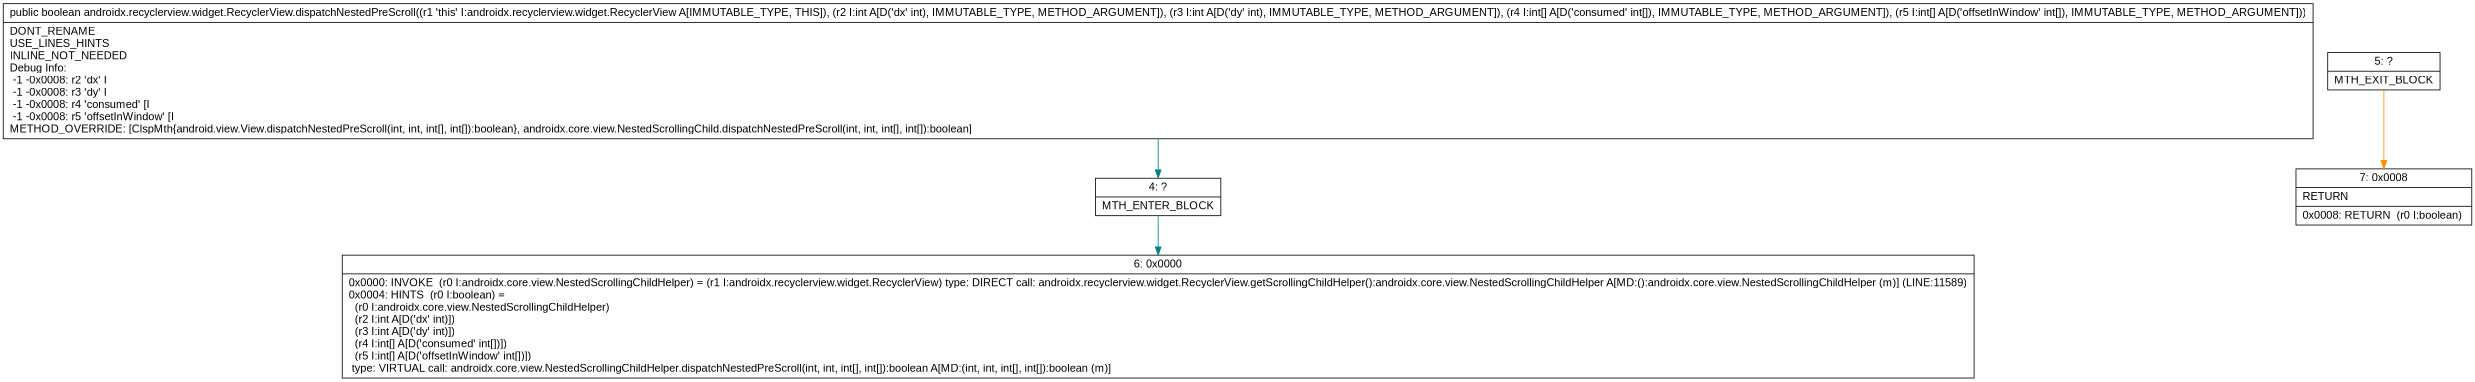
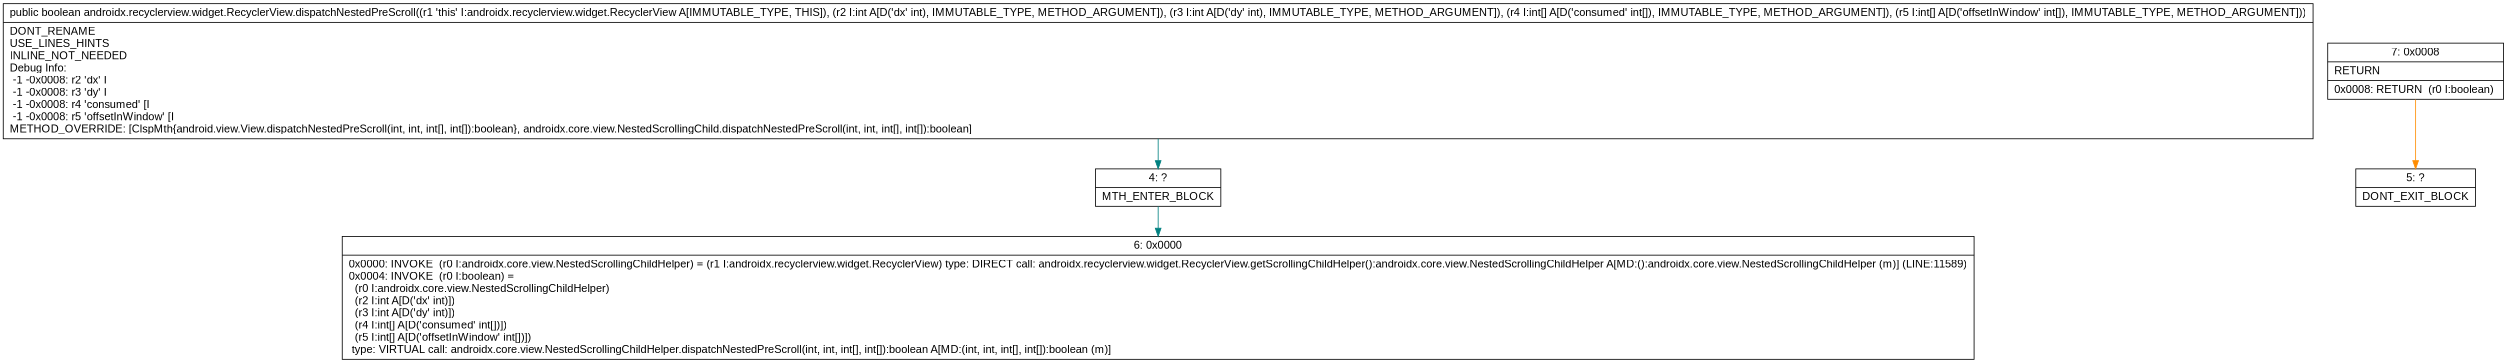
(2384, 80) -> (2416, 197)
(2384, 125) -> (2416, 130)
(429, 295) -> (433, 276)
